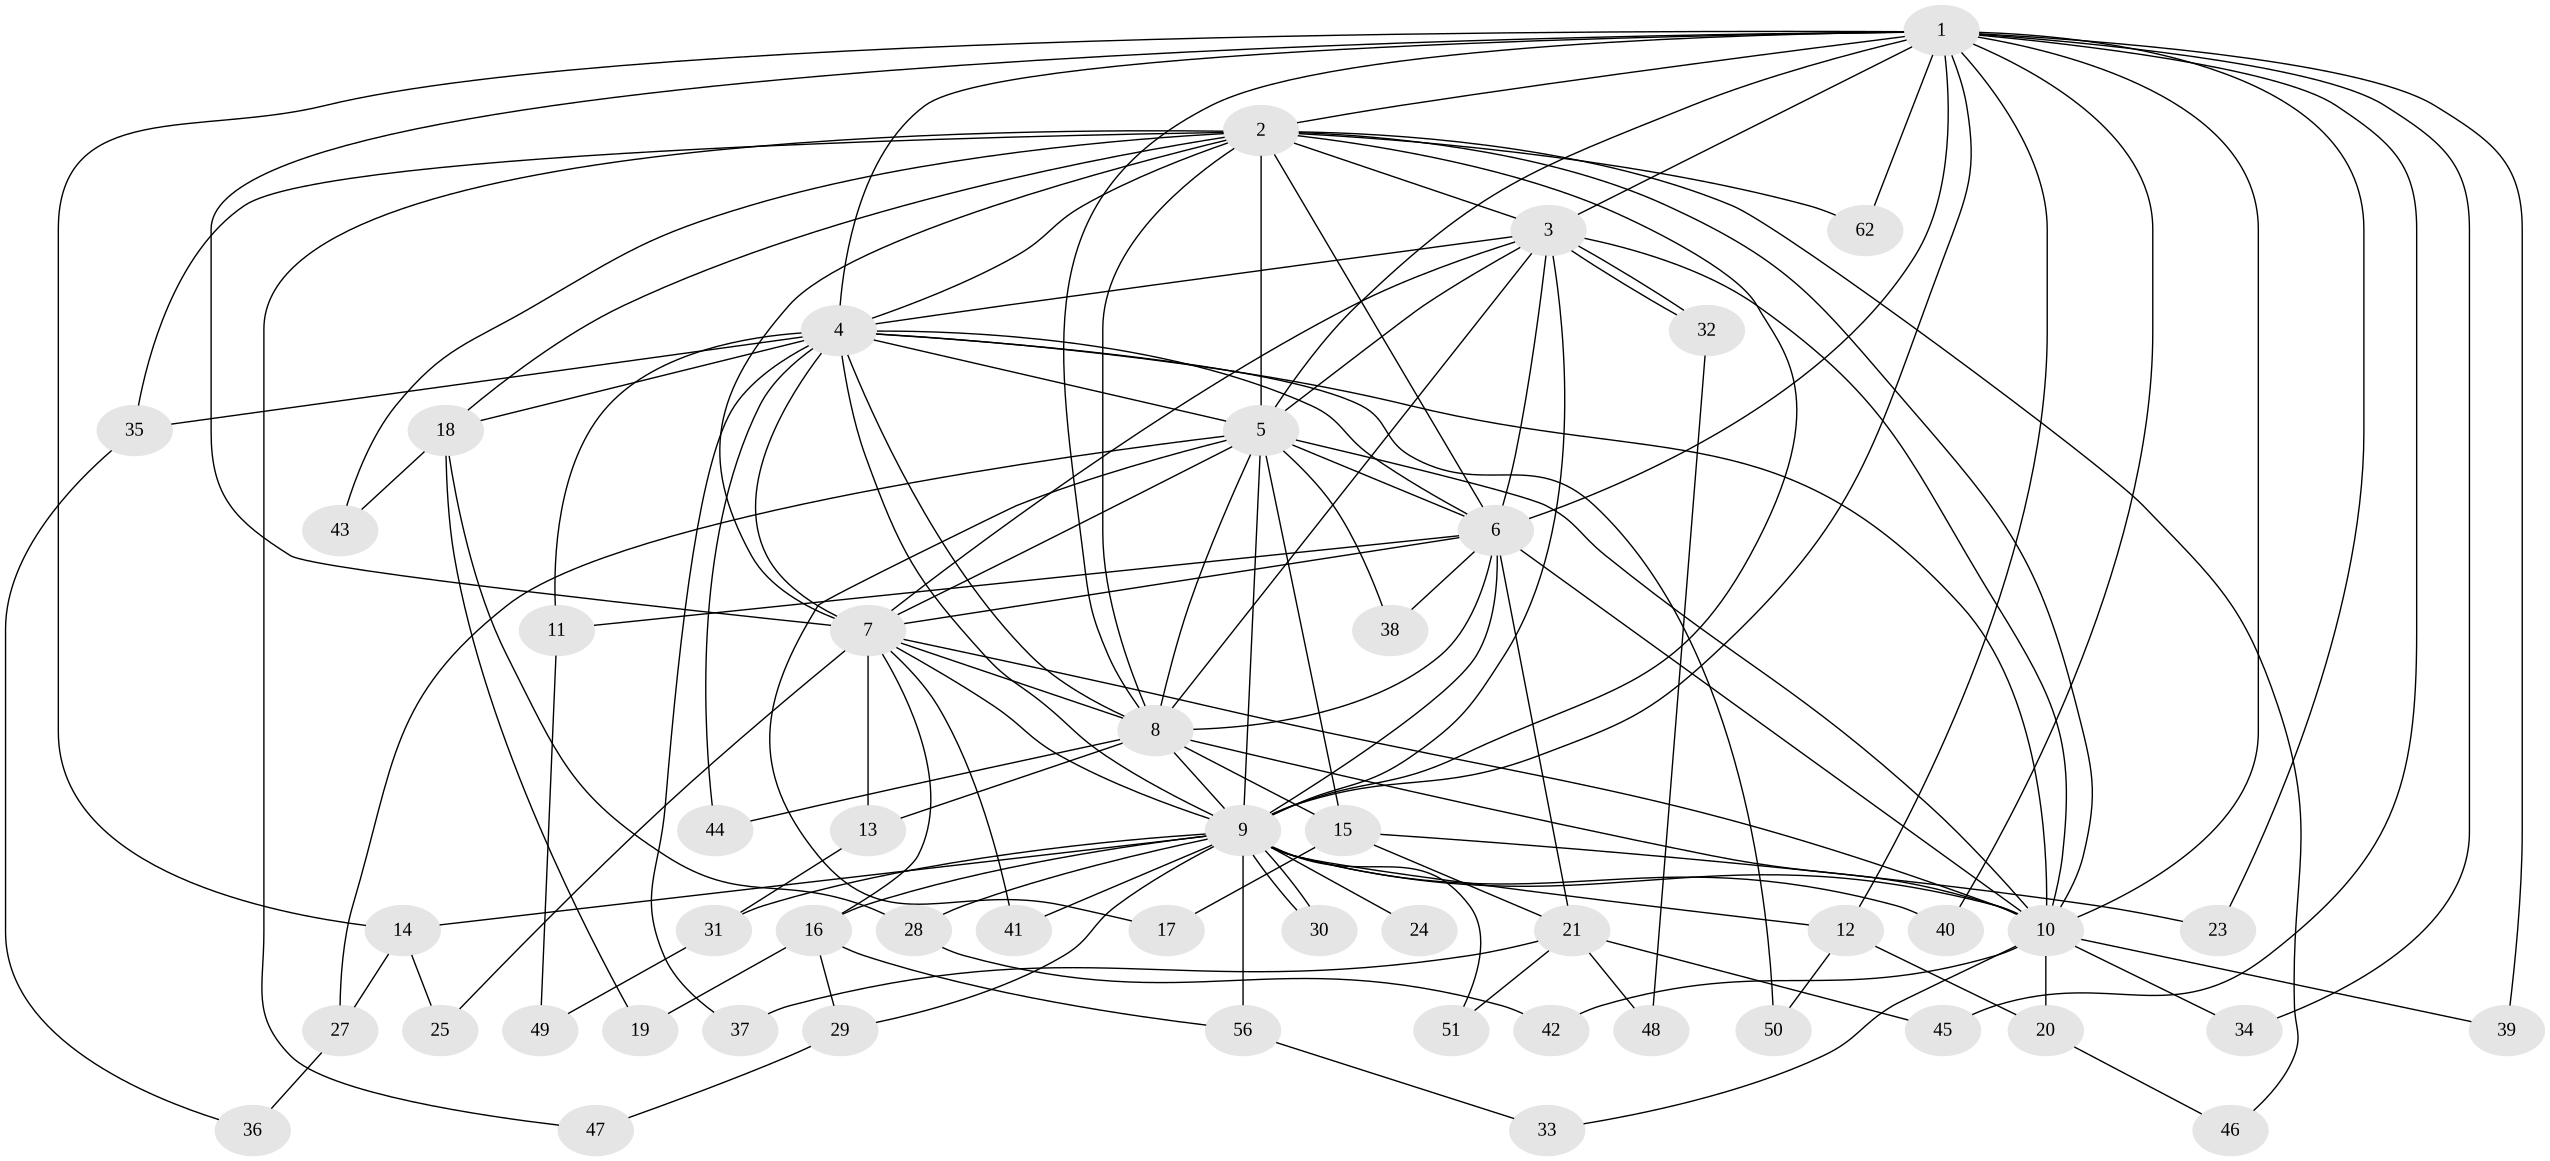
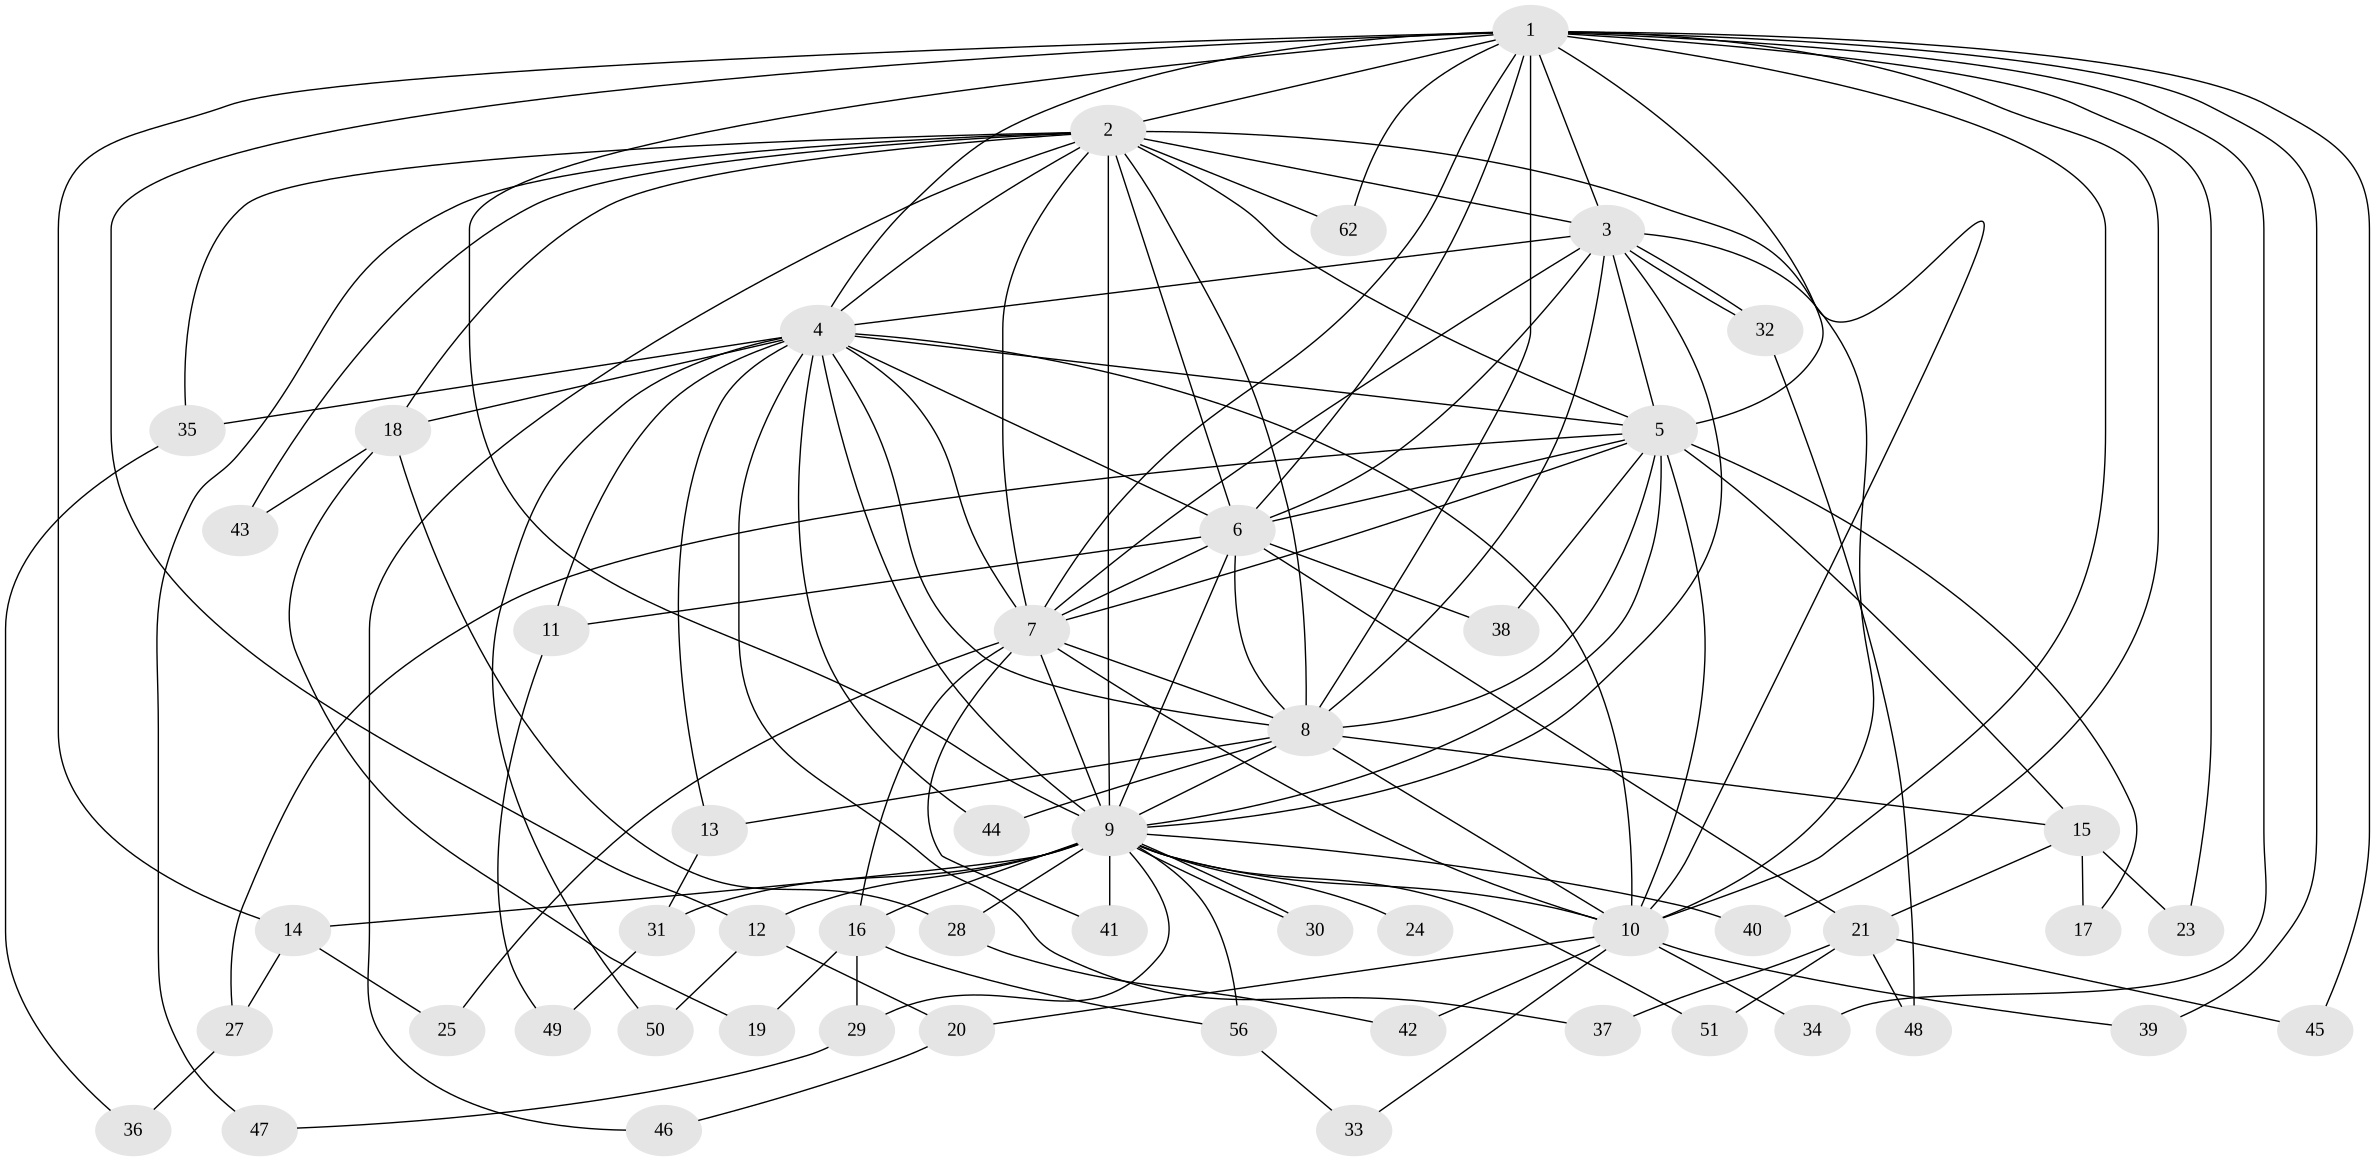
(868, 731) -> (681, 558)
(1771, 731) -> none
